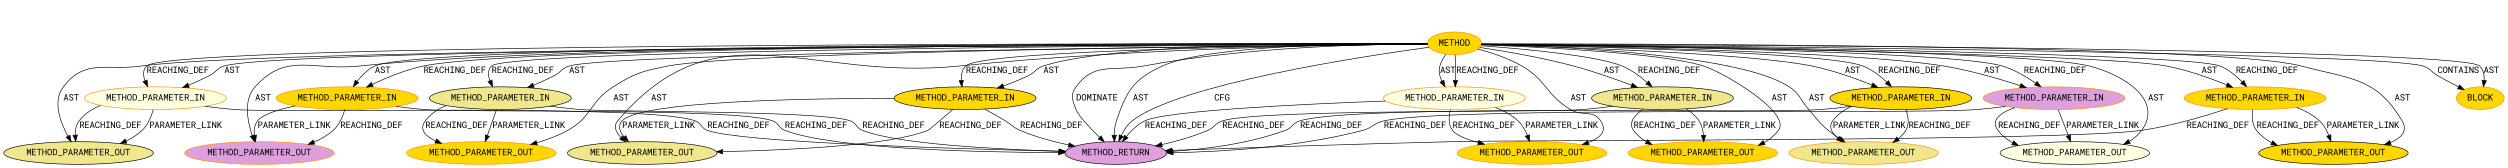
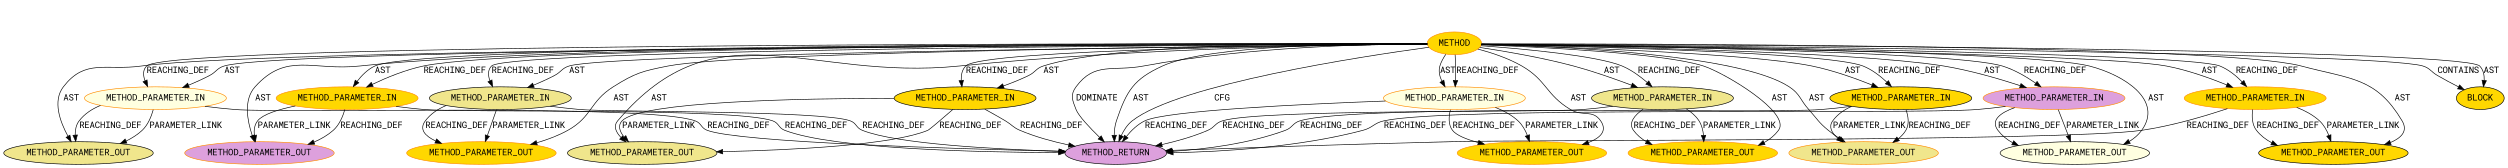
(2480, 98) -> (2480, 98)
